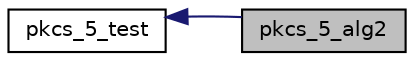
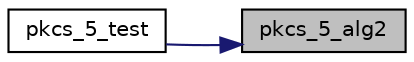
(215, 16) -> (193, 45)
